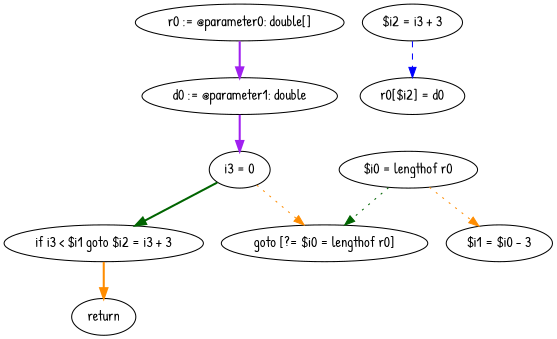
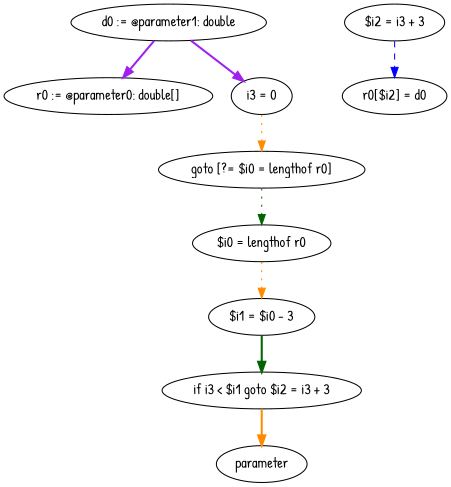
(240, 54) -> (142, 55)
(181, 202) -> (262, 349)
(370, 203) -> (262, 201)
(104, 317) -> (262, 464)
